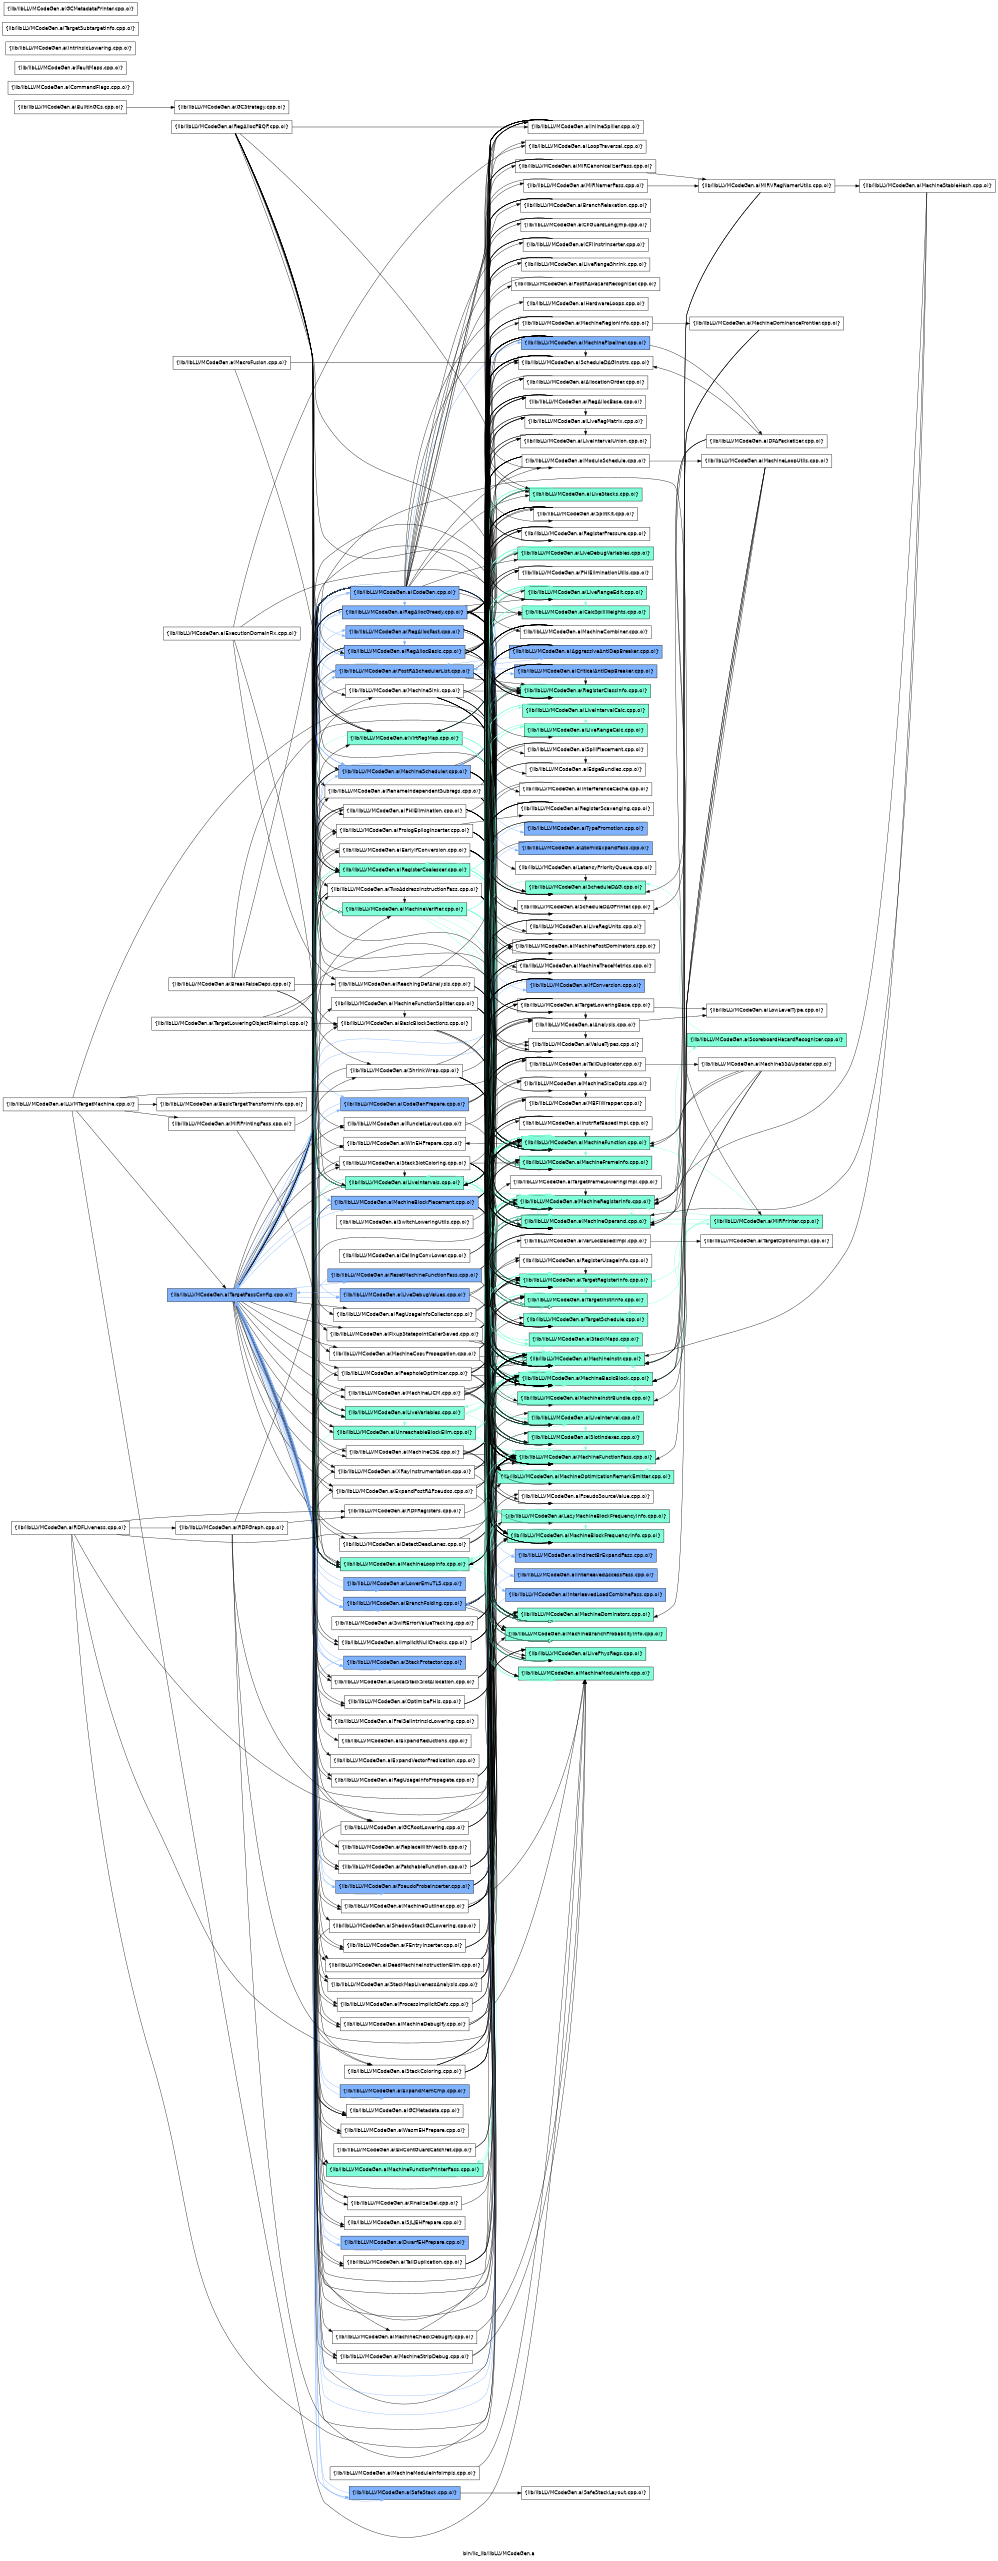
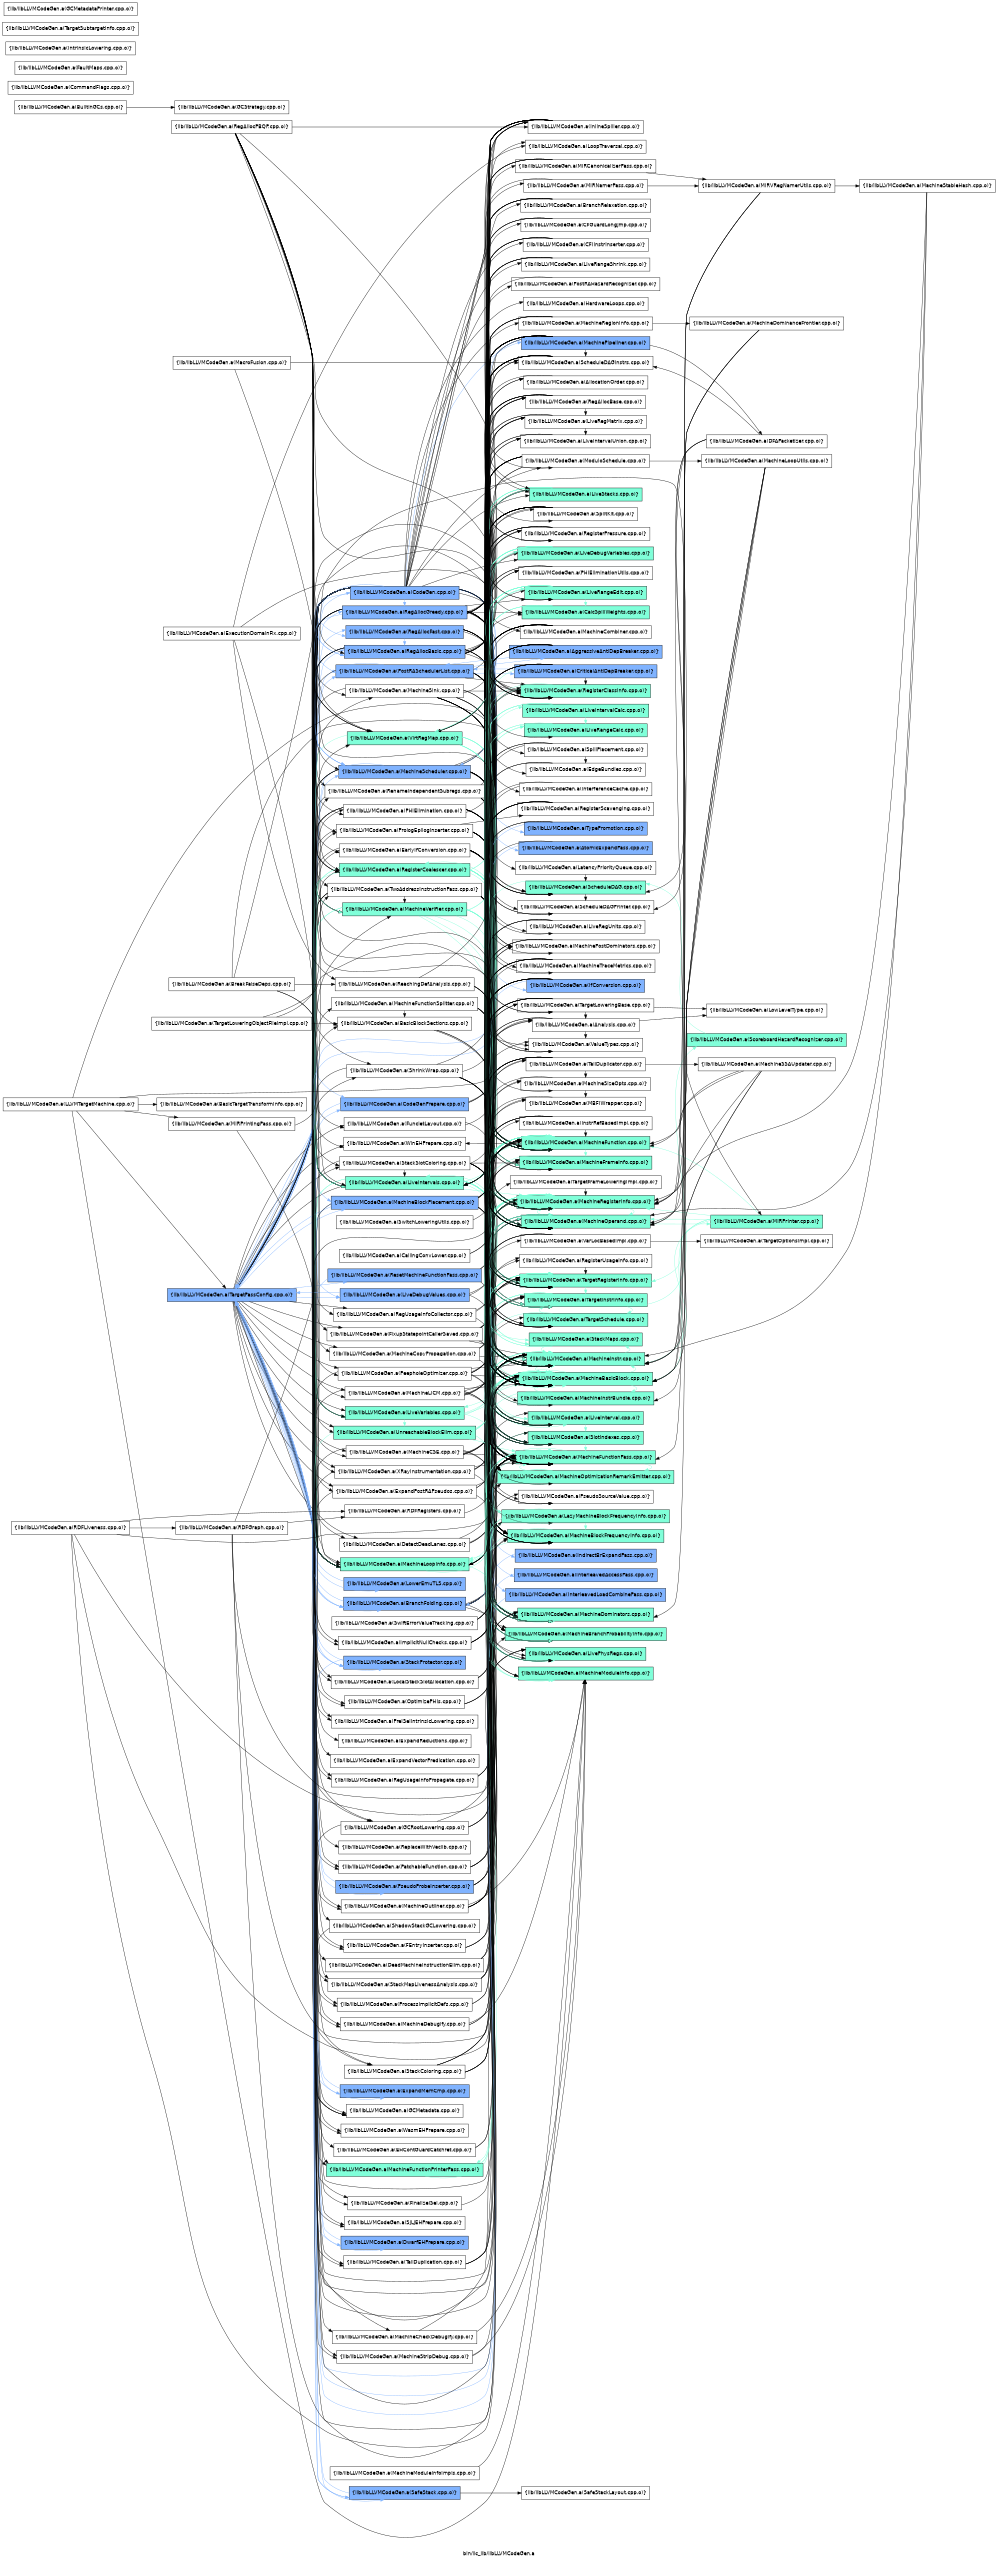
none -> (492, 663)
(491, 894) -> (491, 927)
(315, 1230) -> (314, 1335)
(314, 1623) -> (313, 1719)
